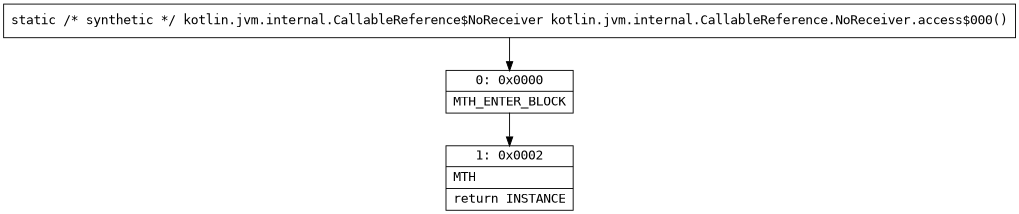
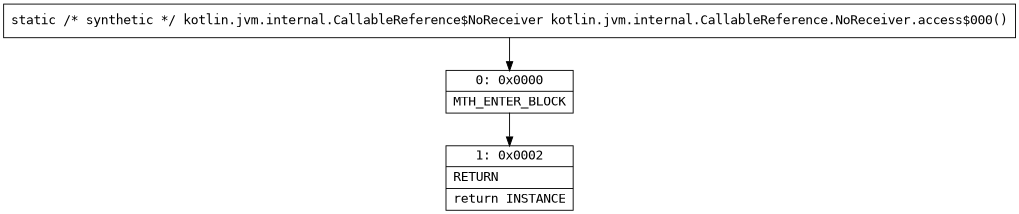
(465, 177) -> (476, 177)
